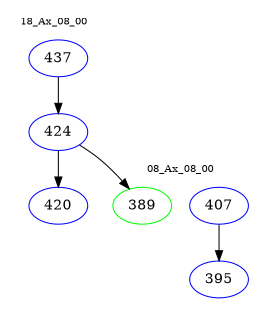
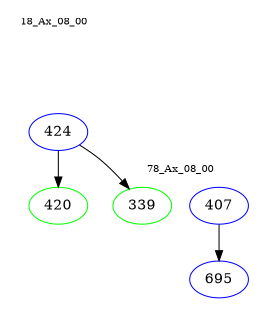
(58, 58) -> none
(181, 169) -> (181, 169)
(58, 206) -> (58, 206)
(142, 206) -> (142, 206)
(219, 279) -> (219, 279)
